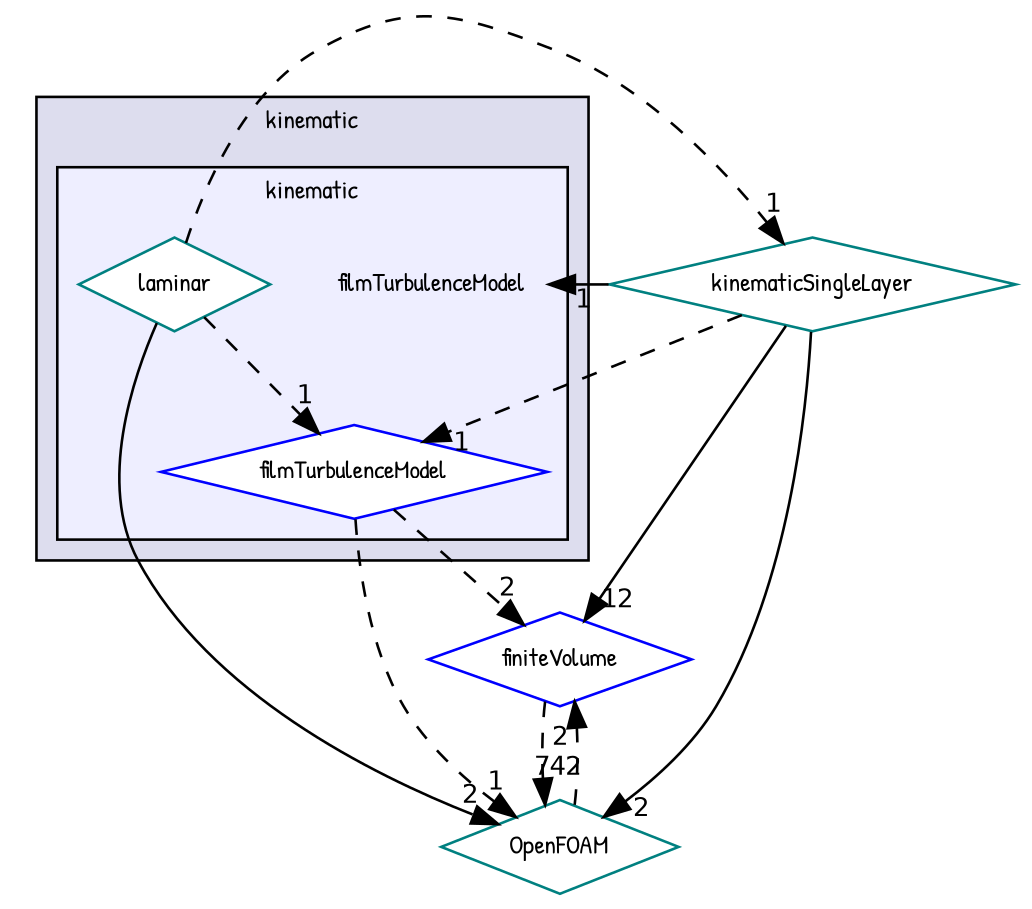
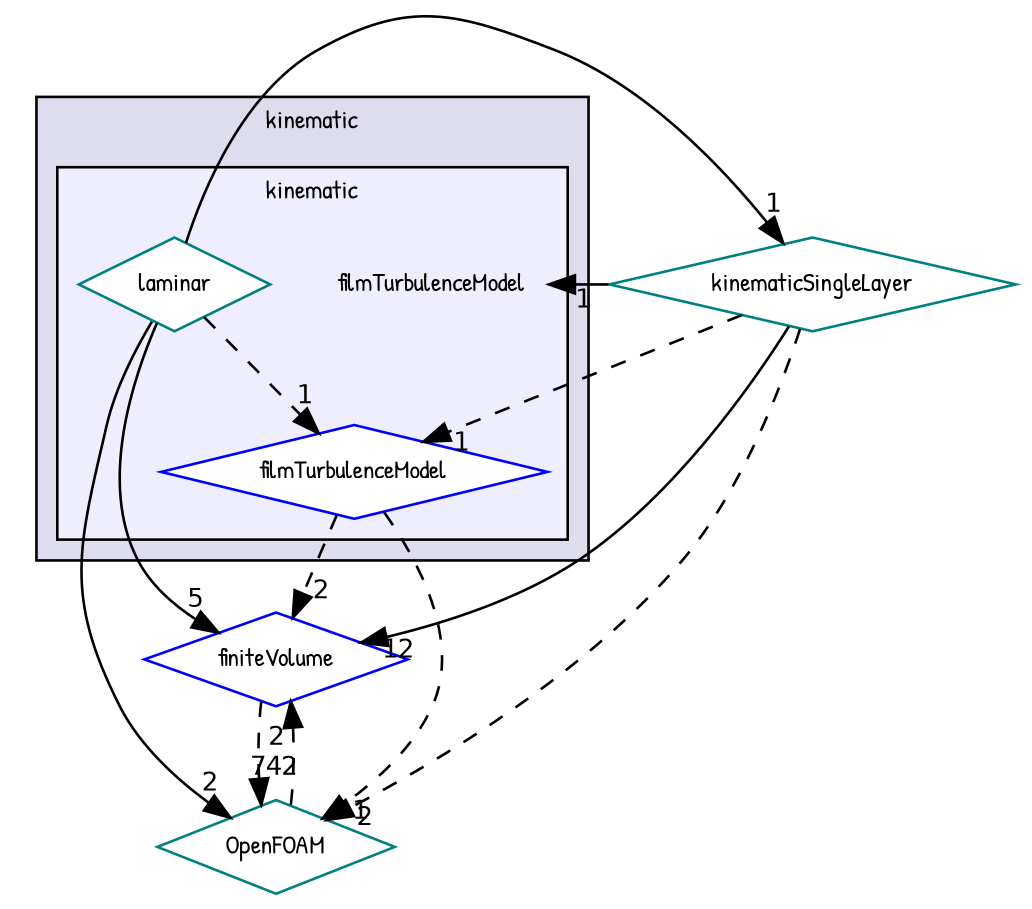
(454, 19) -> (454, 19)
none -> (120, 482)
(767, 589) -> (628, 616)
